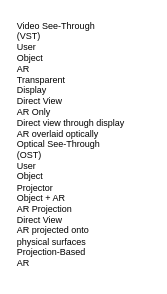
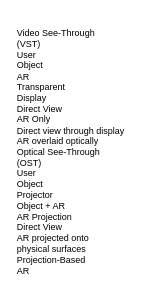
(83, 147) -> (83, 154)
